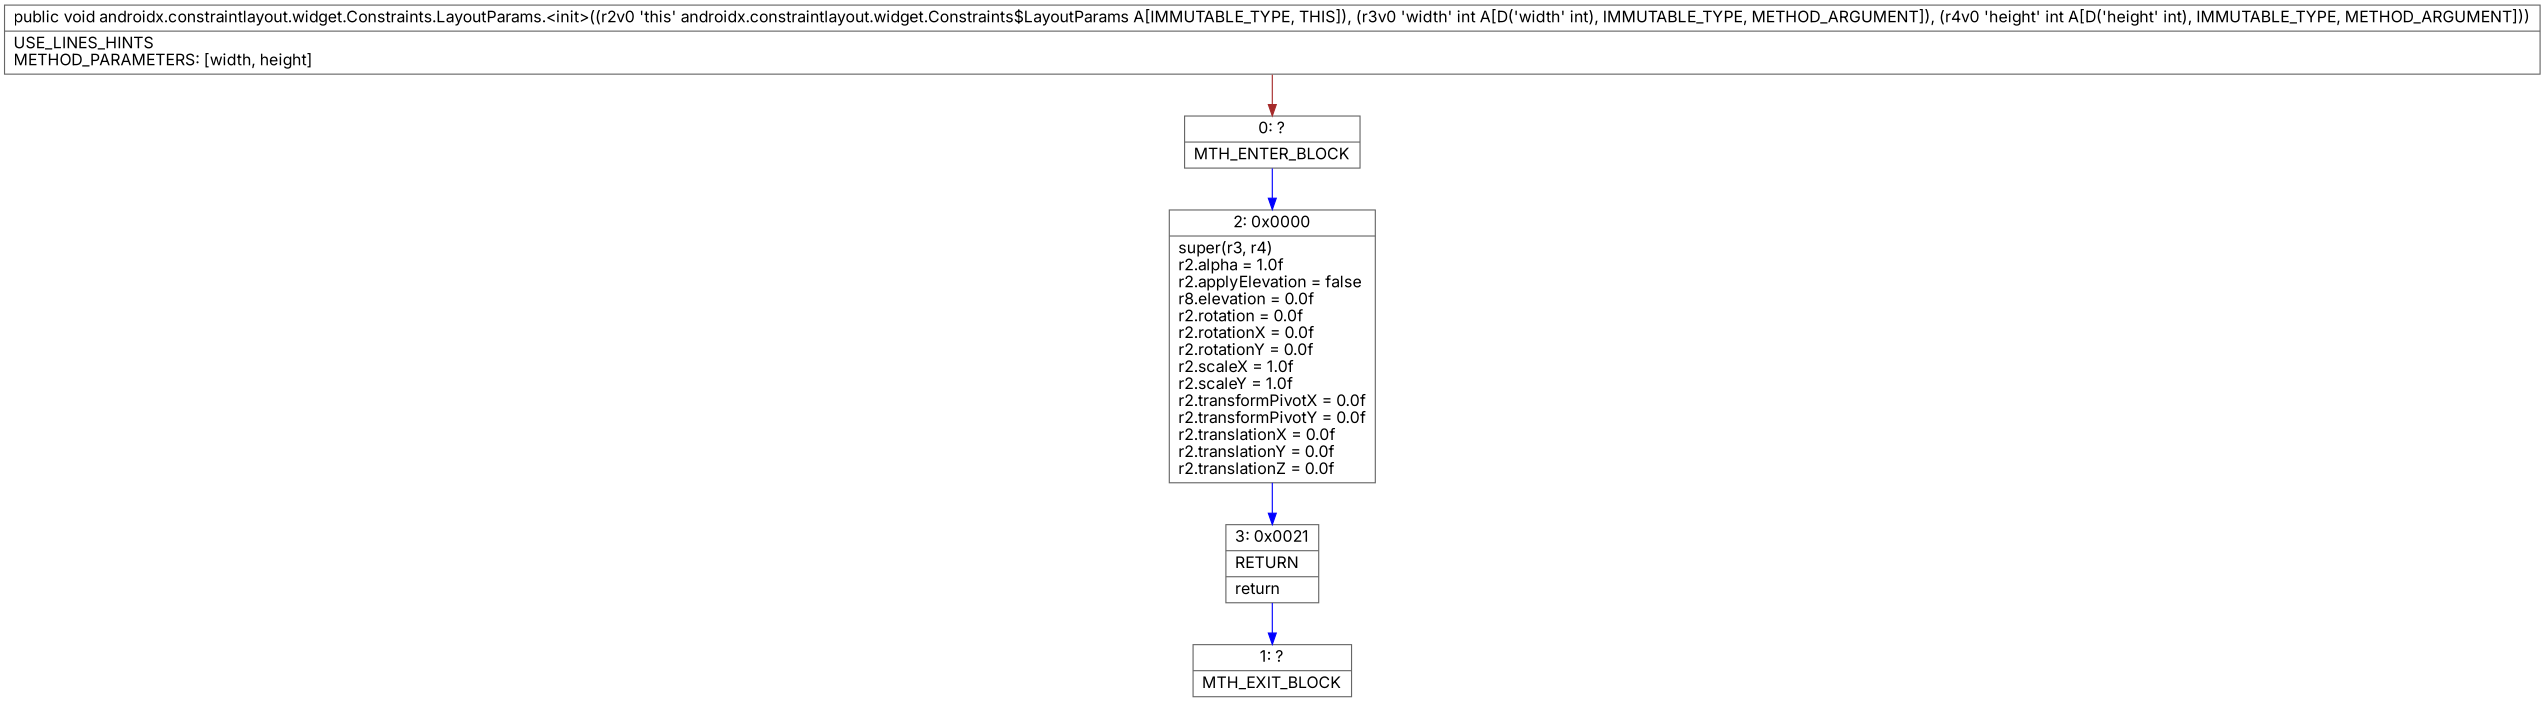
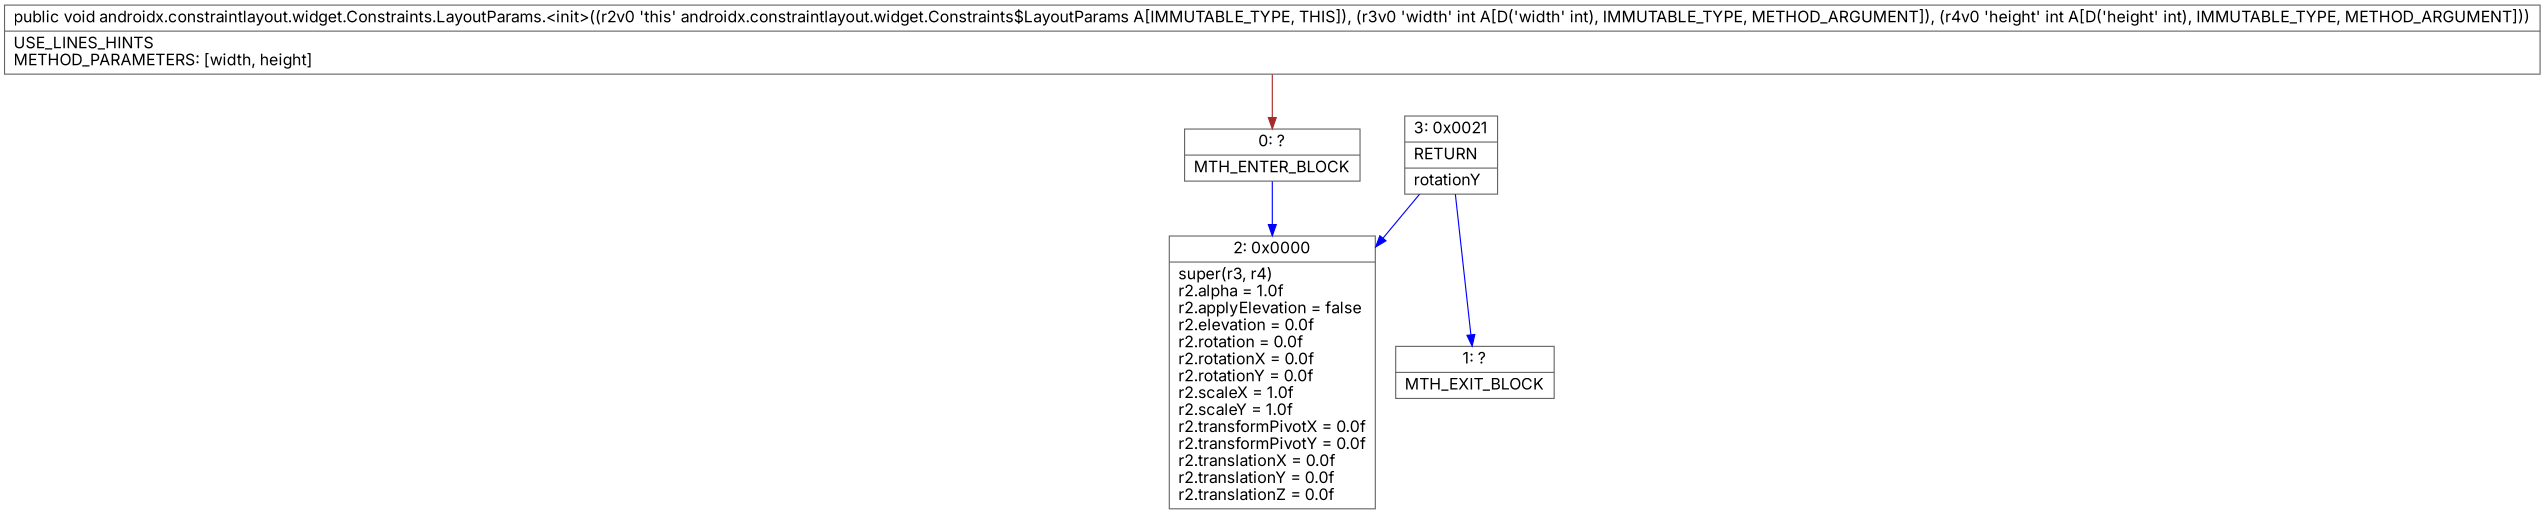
(1247, 299) -> (1247, 325)
(1272, 498) -> (1401, 216)
(1258, 589) -> (1448, 181)
